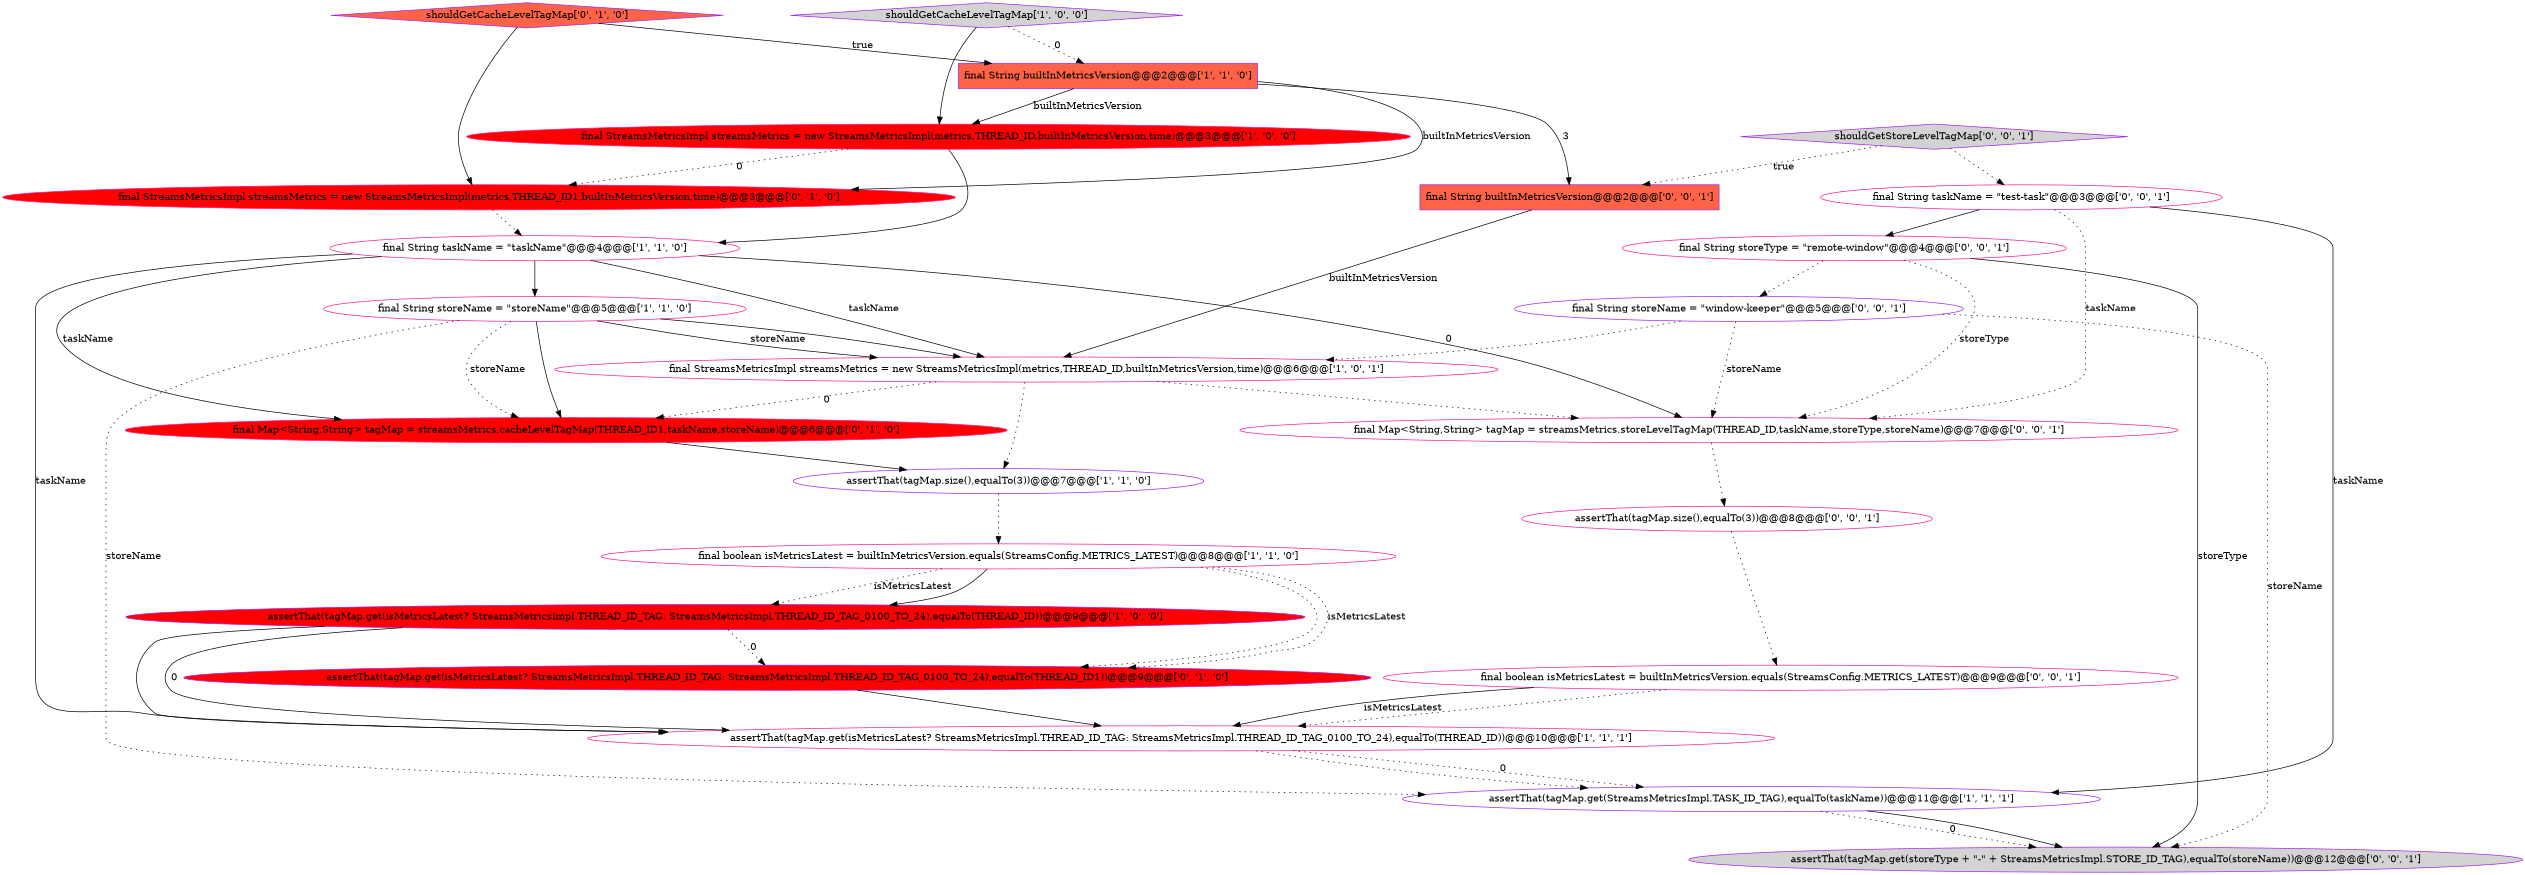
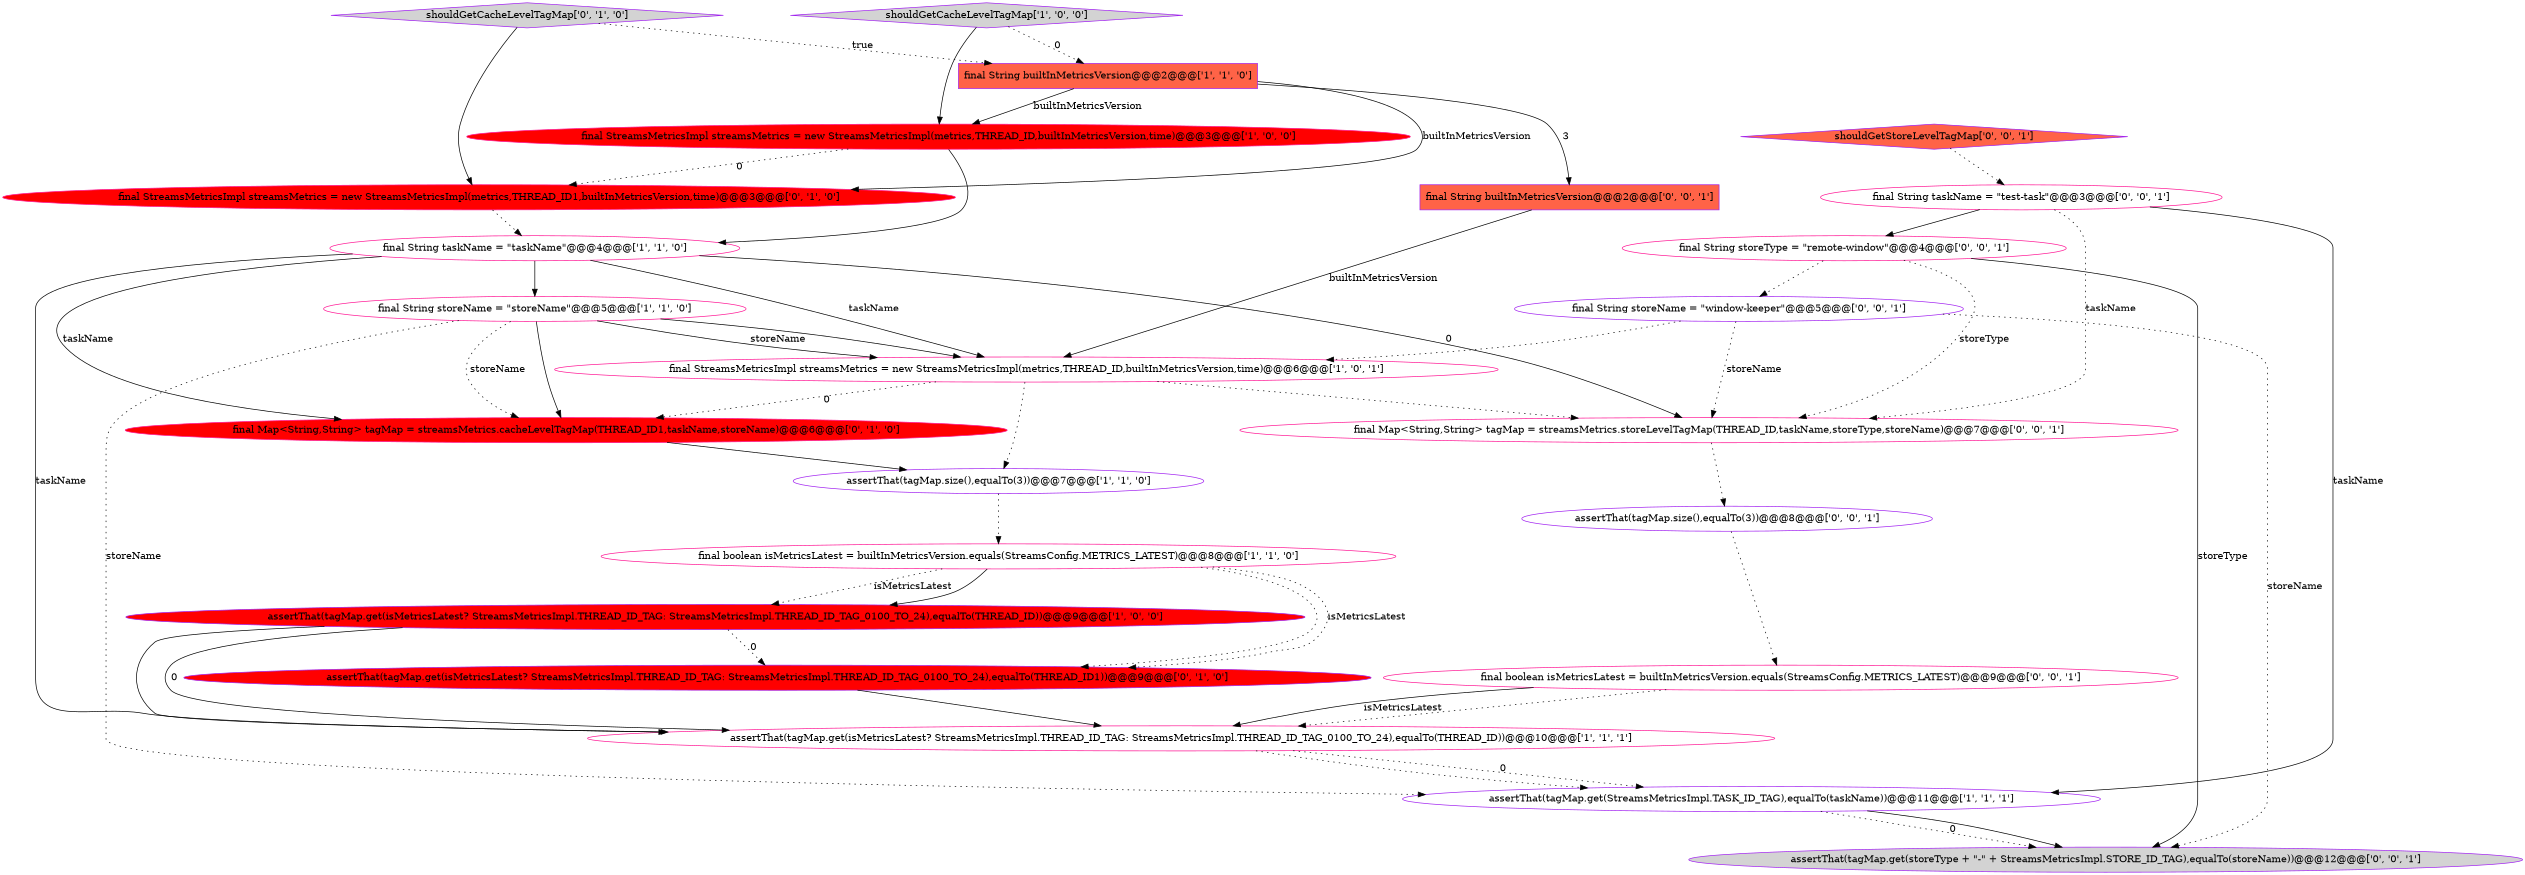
(527, 15) -> (527, 15)
(792, 43) -> (792, 43)
(1934, 137) -> (1934, 137)
(1766, 165) -> none
(1727, 519) -> (1727, 519)
